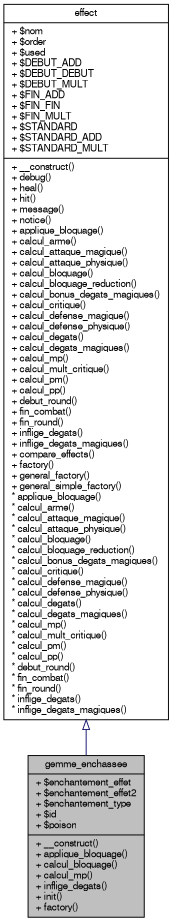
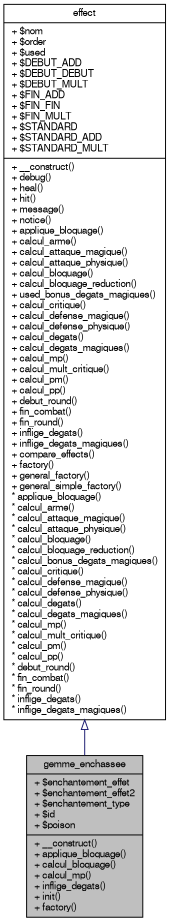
(86, 295) -> (84, 295)
